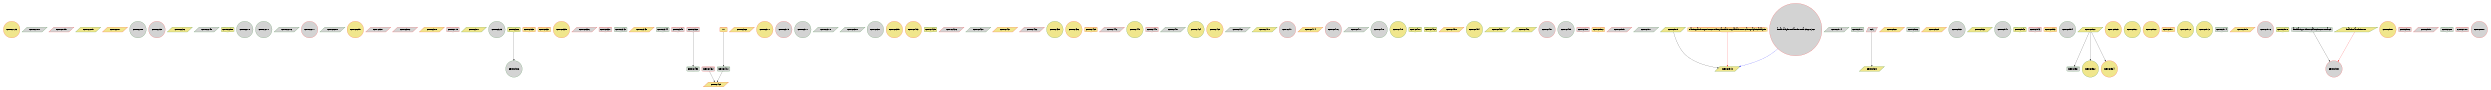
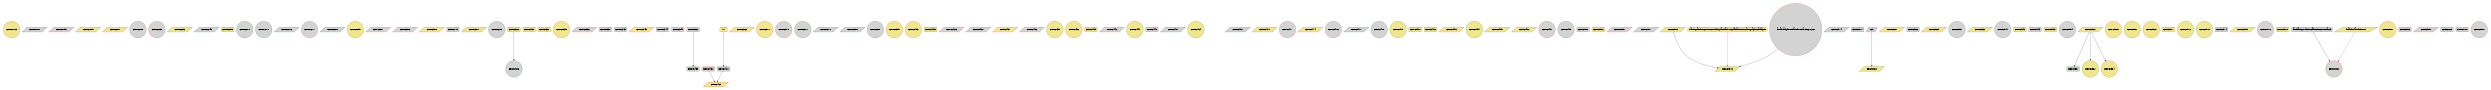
(1215, 30) -> none
